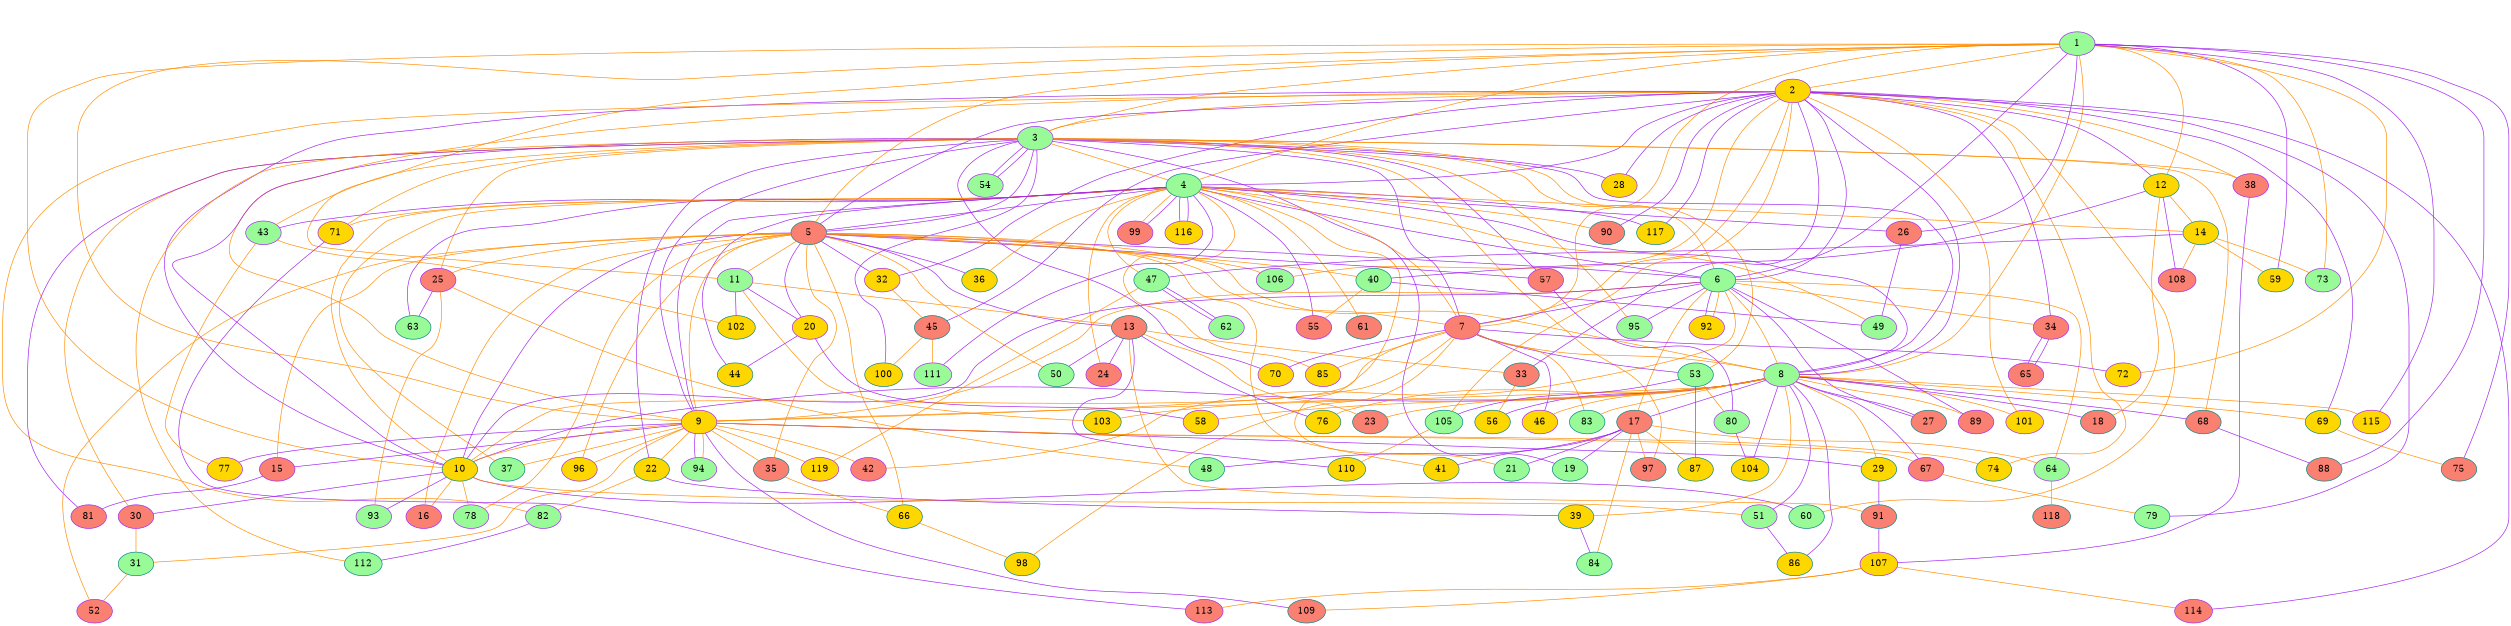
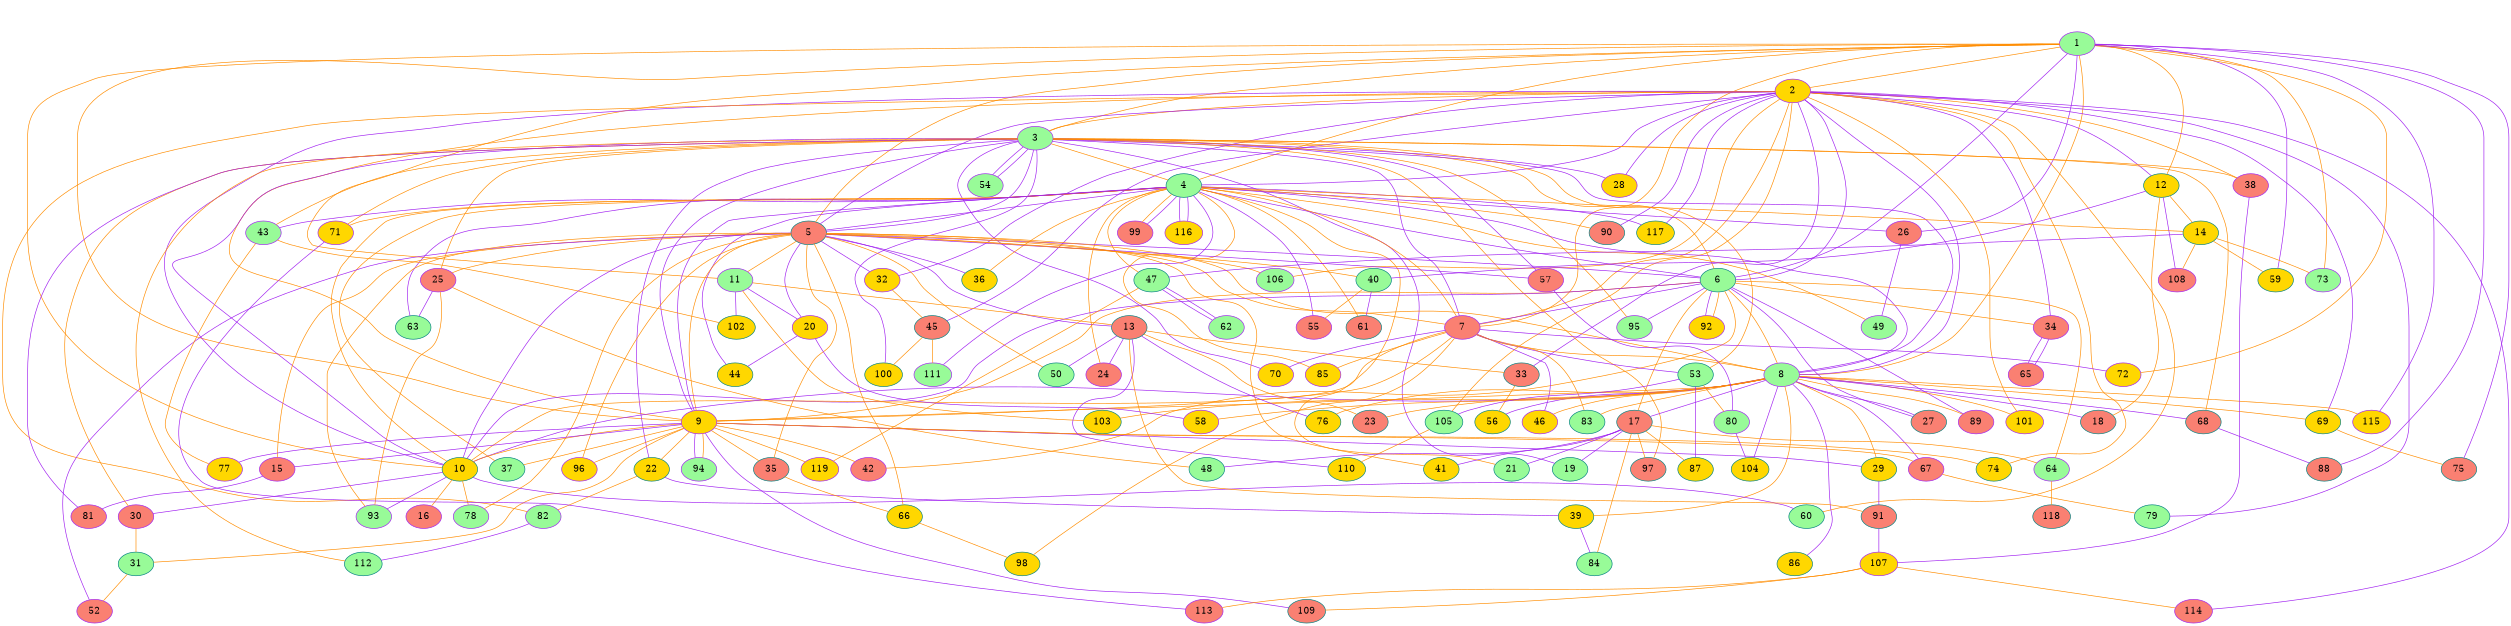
(330, 278) -> (330, 278)
(555, 280) -> (402, 279)
(1638, 305) -> (1369, 304)
(1759, 517) -> none
